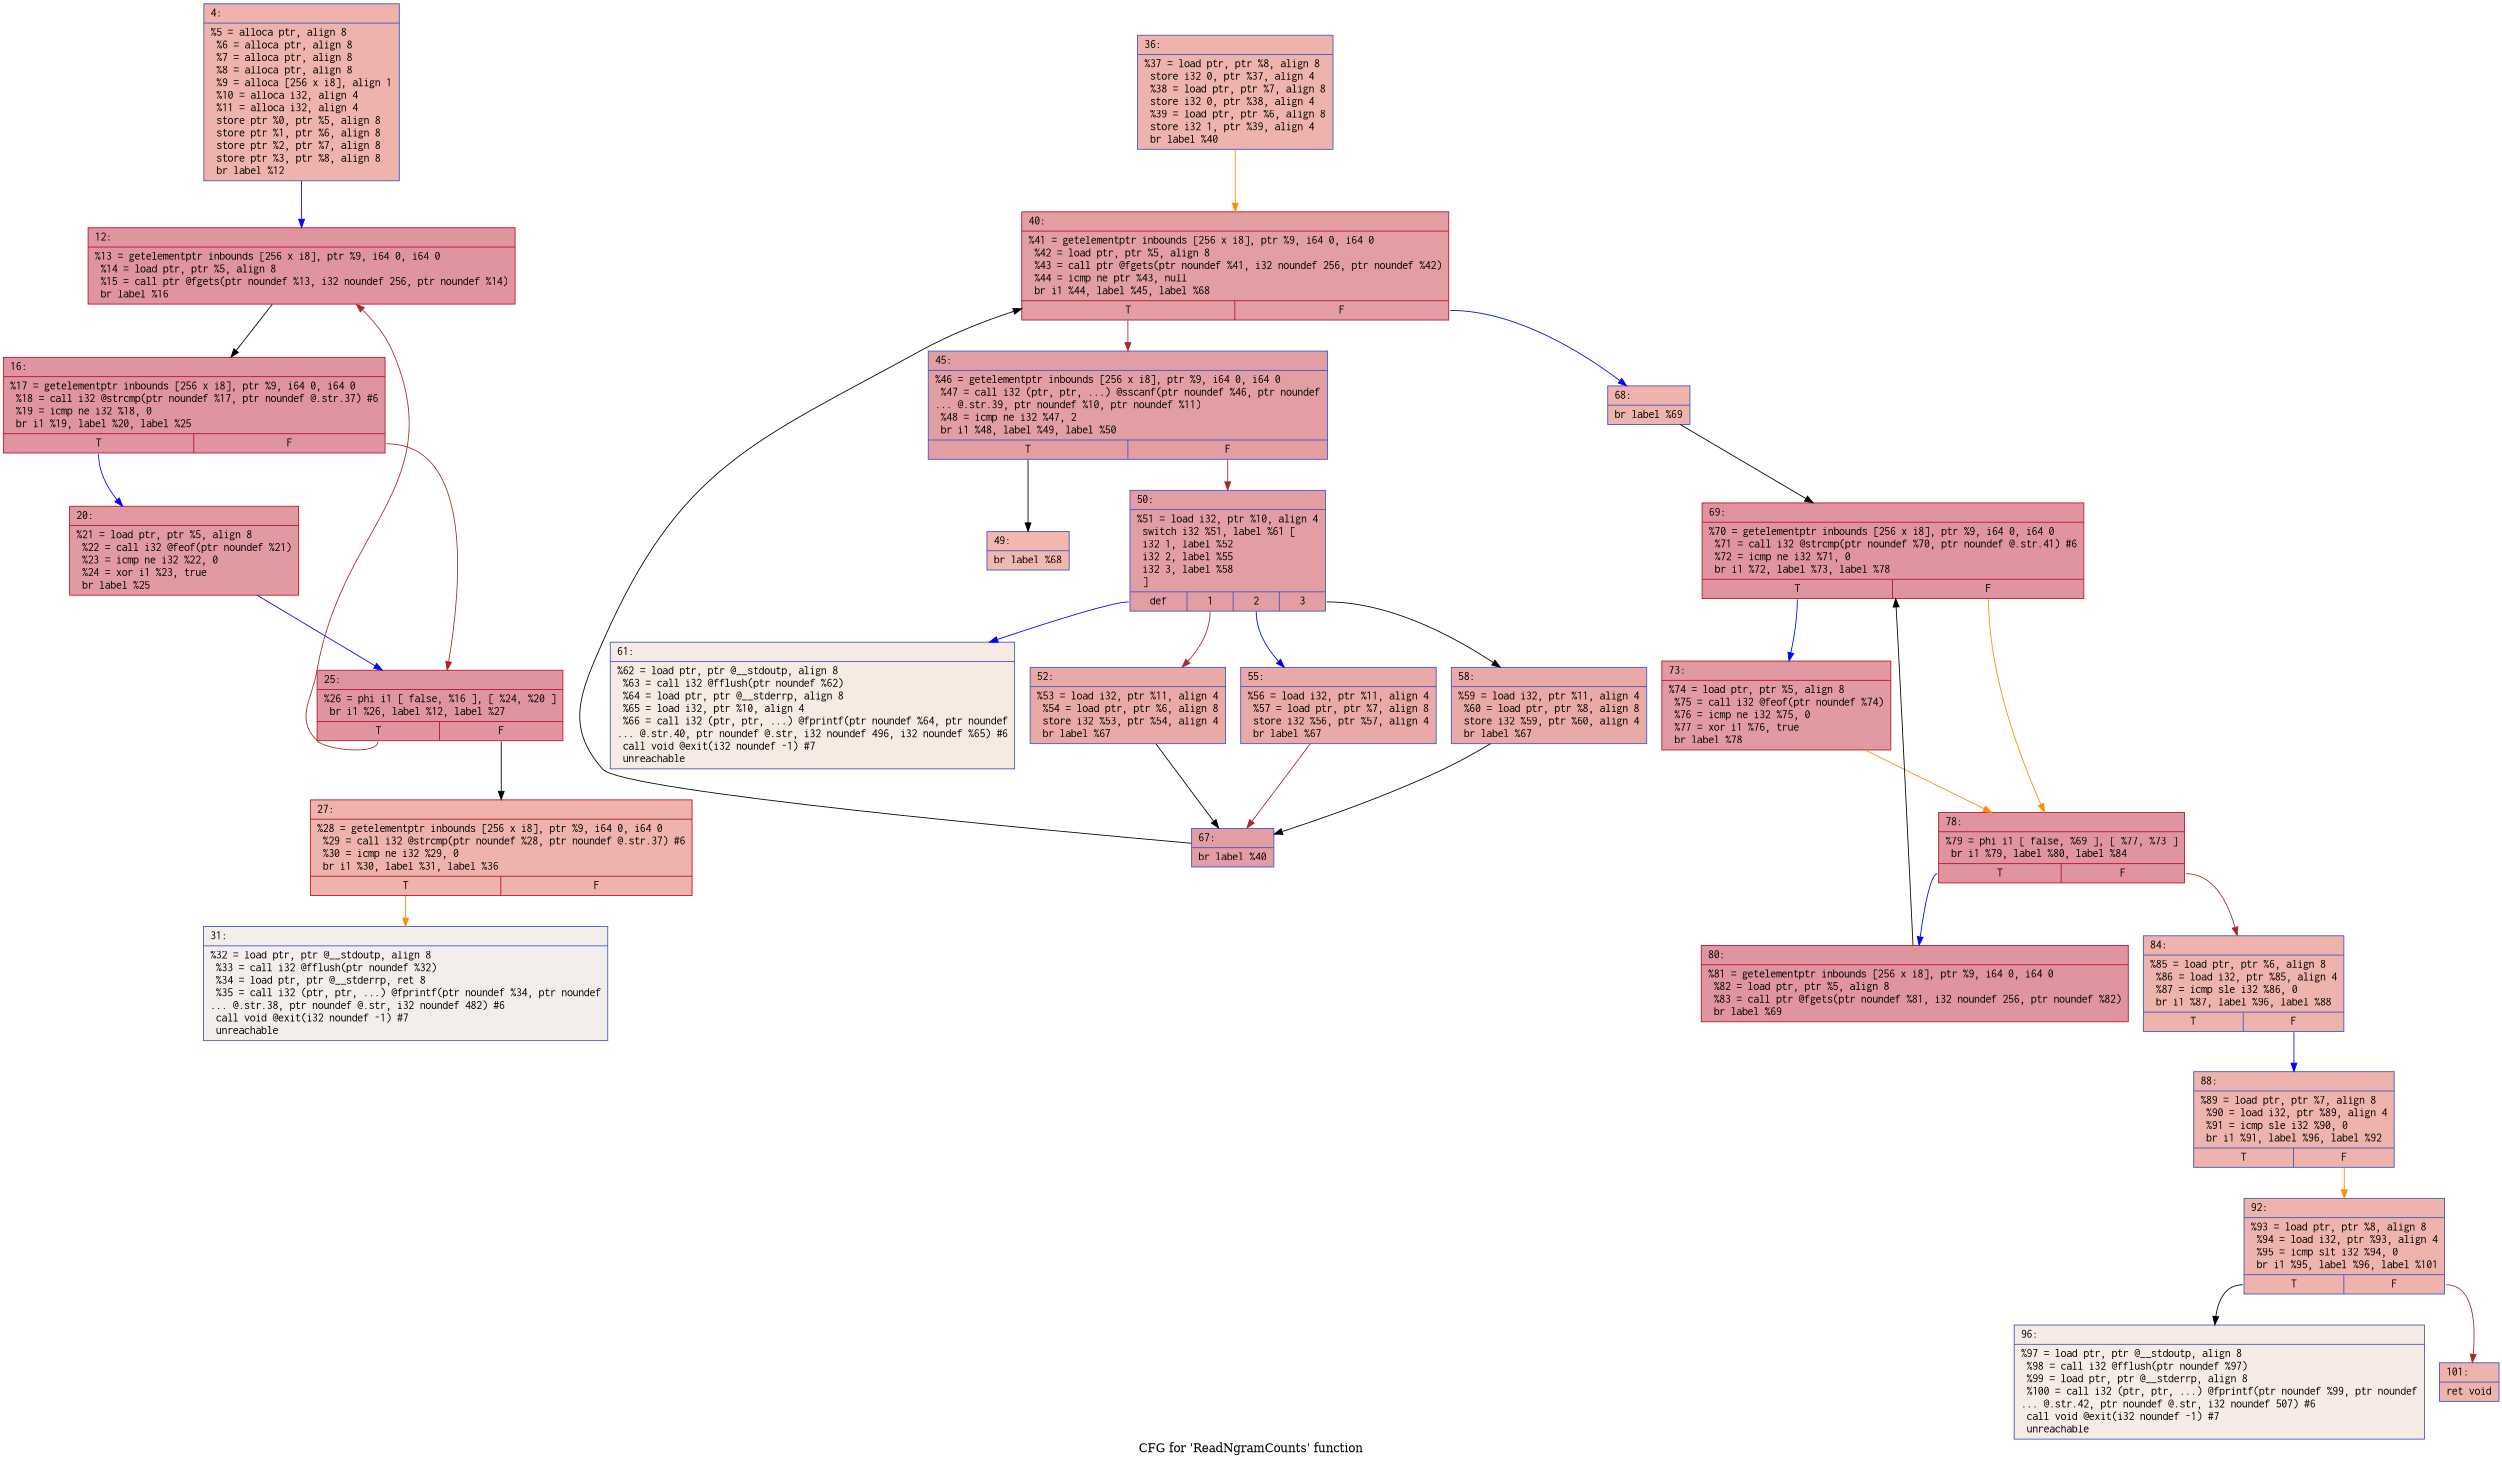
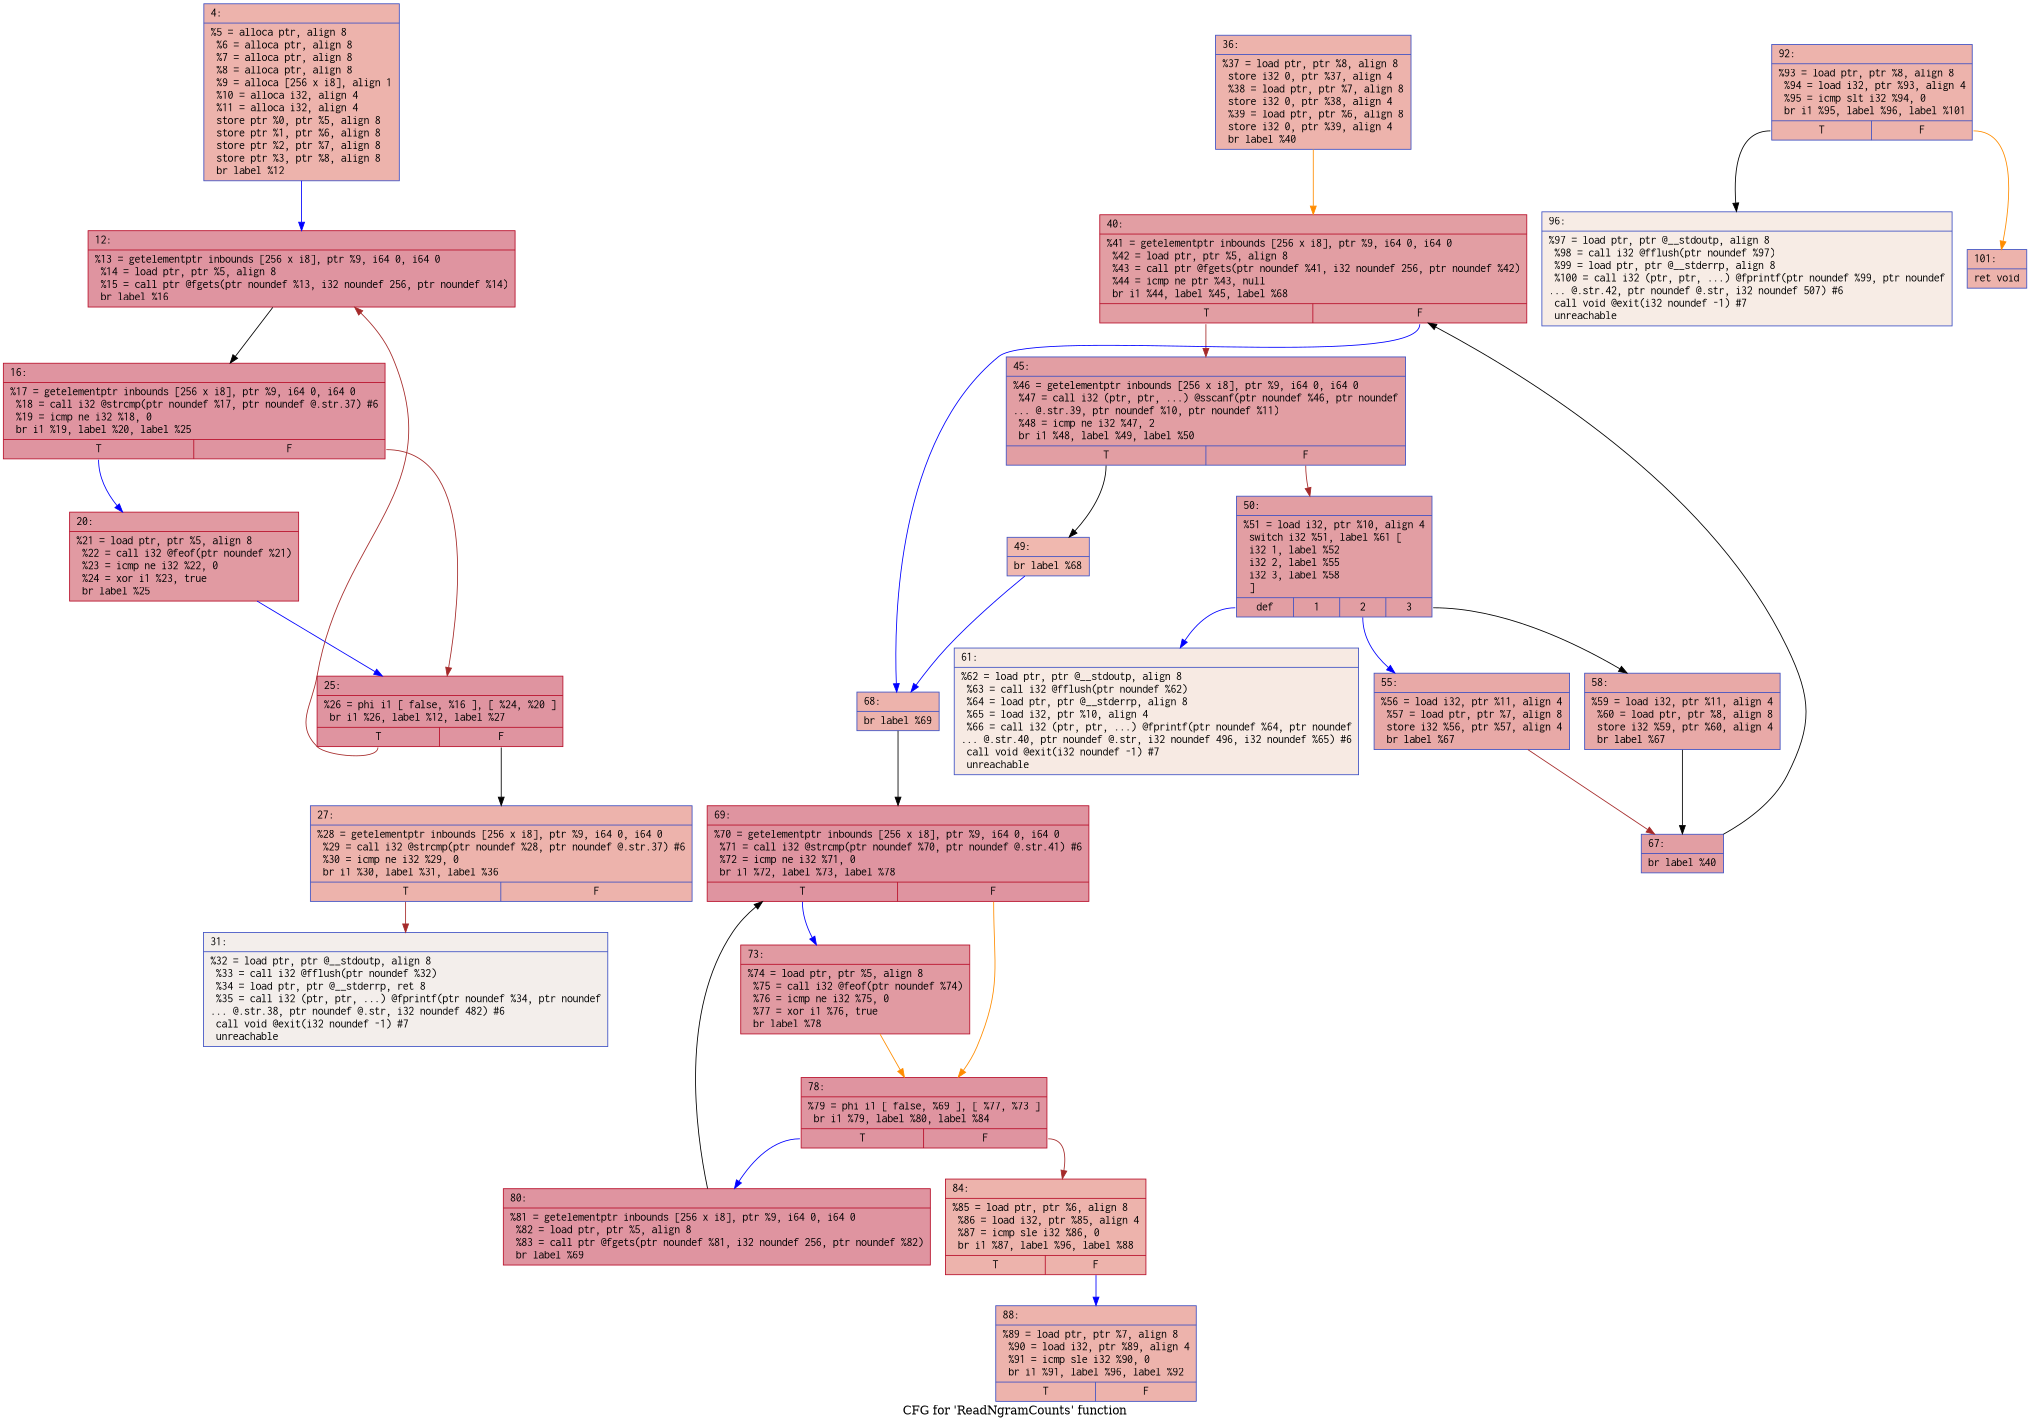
(1229, 127) -> (1307, 127)
none -> (967, 627)
(1128, 706) -> none
(501, 848) -> (501, 854)
(406, 907) -> (406, 913)
(2244, 984) -> (1046, 1227)
(2344, 1179) -> none
(2472, 1313) -> (2008, 177)
